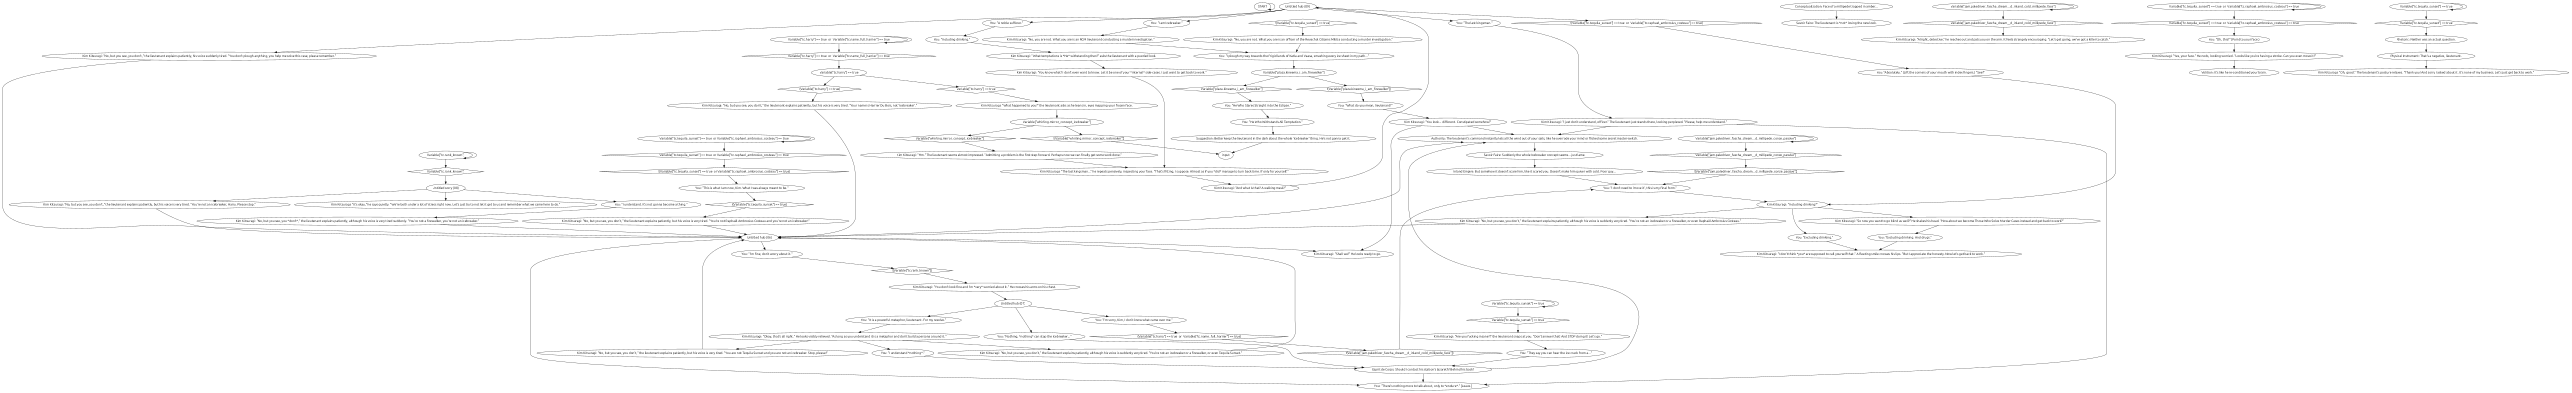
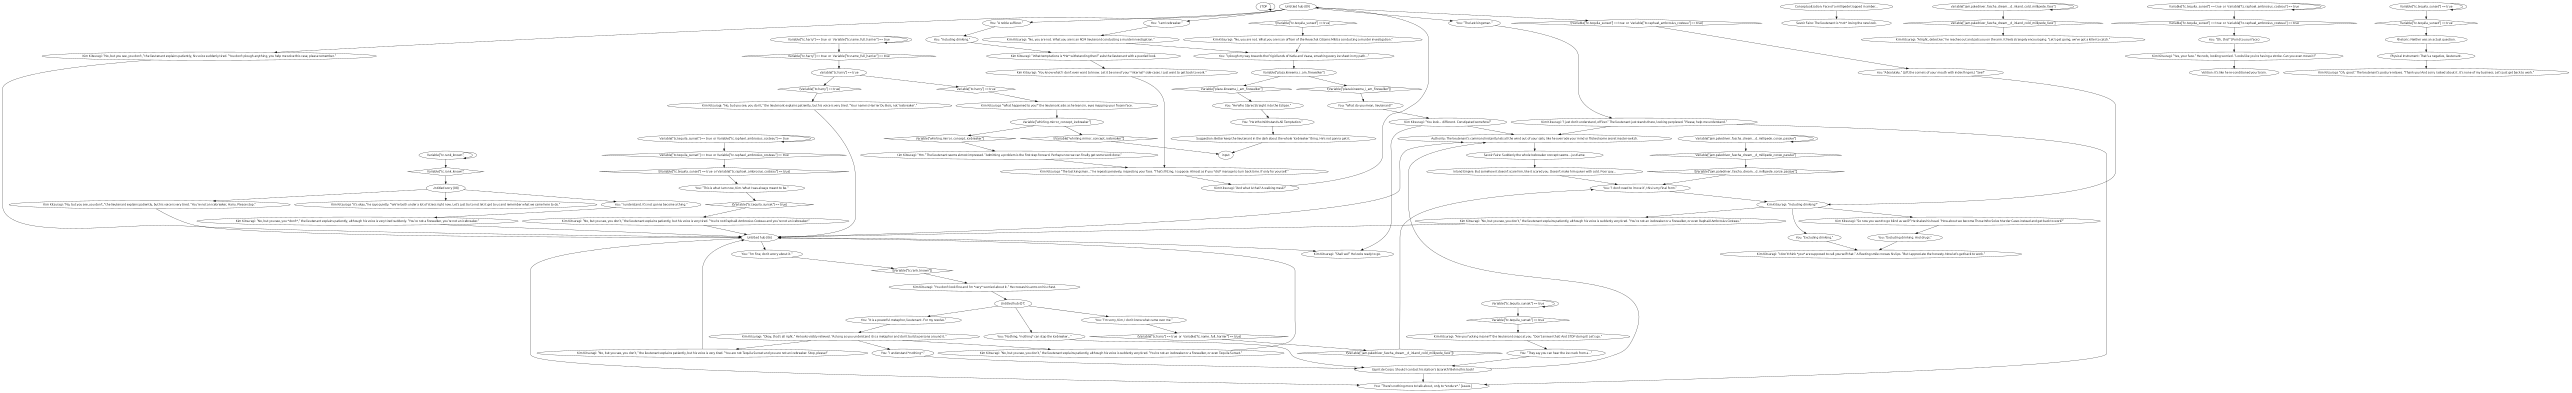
(1262, 7) -> (1263, 7)
